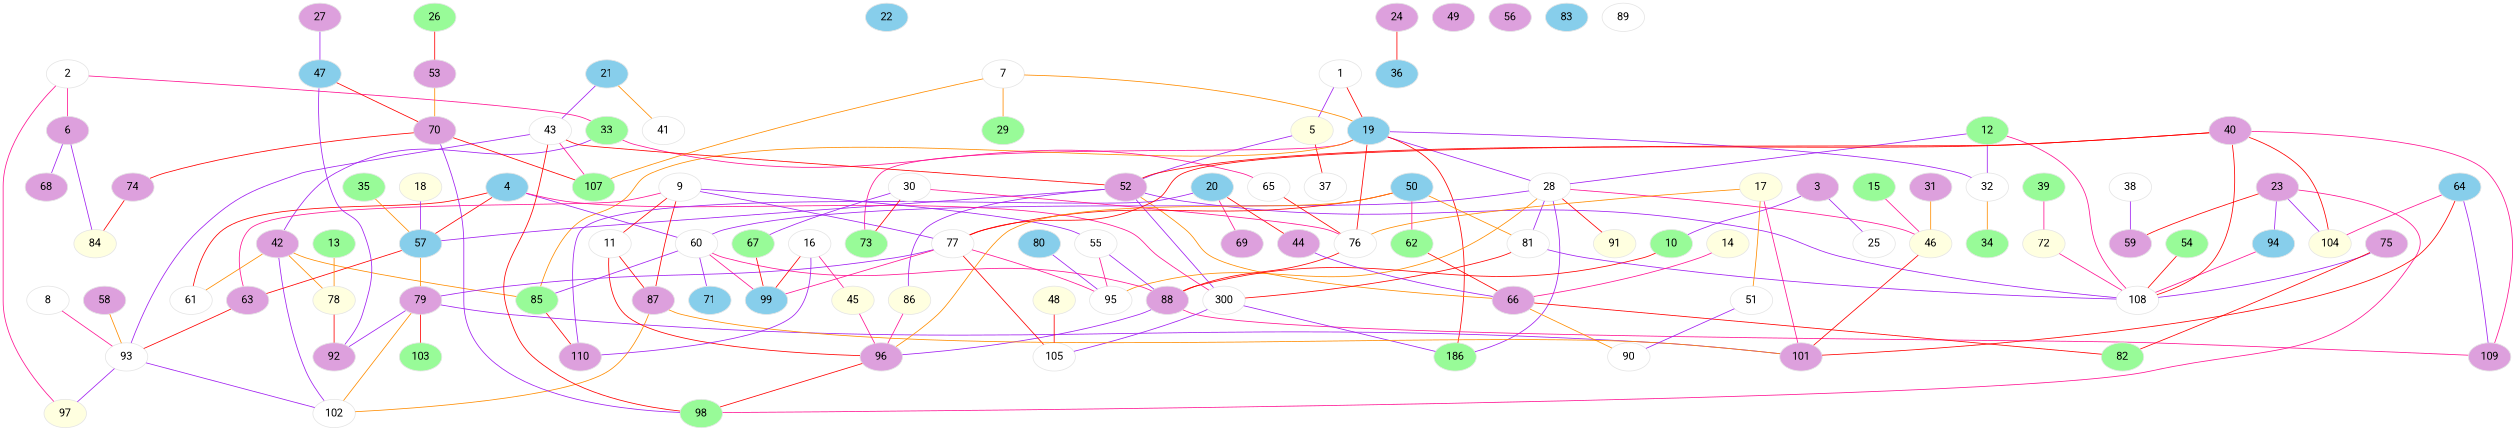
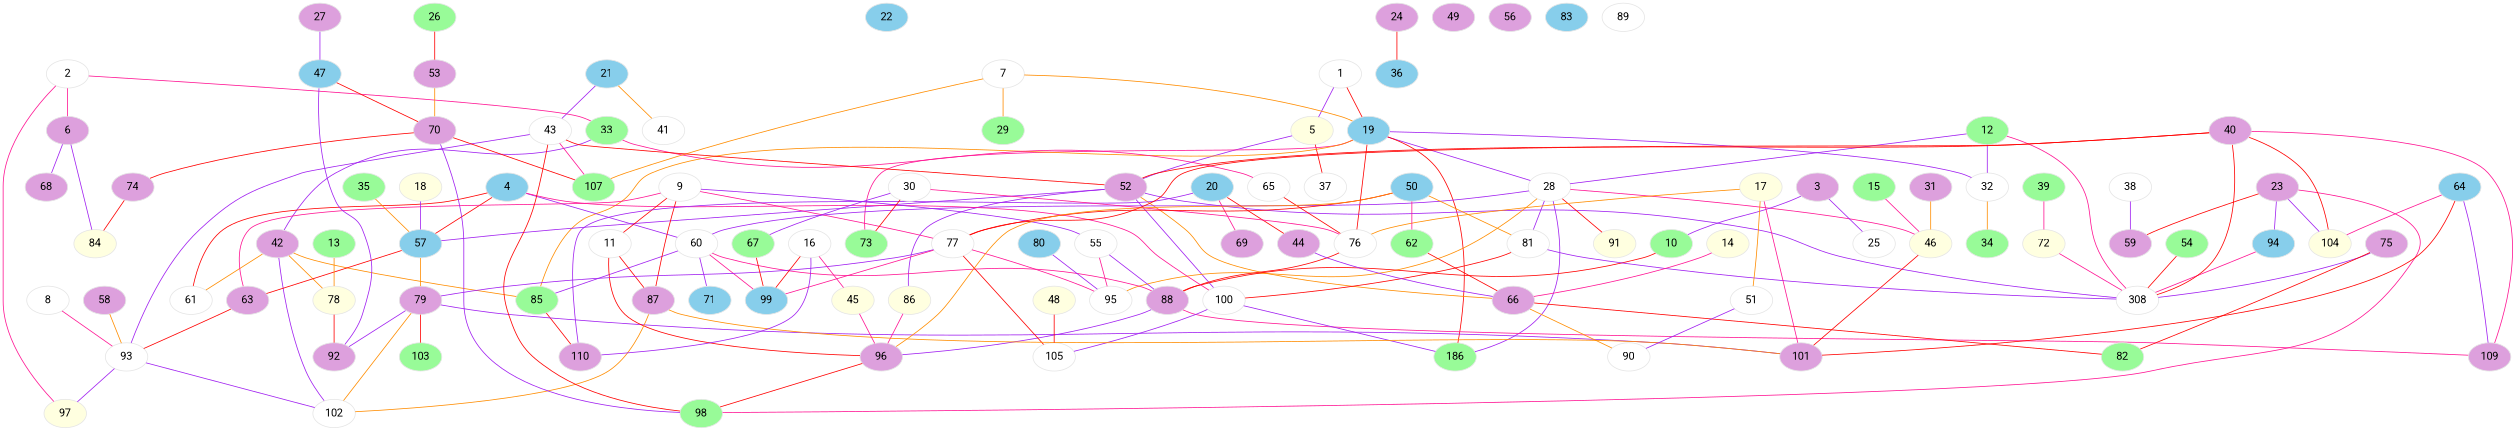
(846, 220) -> (846, 220)
(1224, 300) -> (1224, 300)
(2137, 300) -> (2137, 300)
